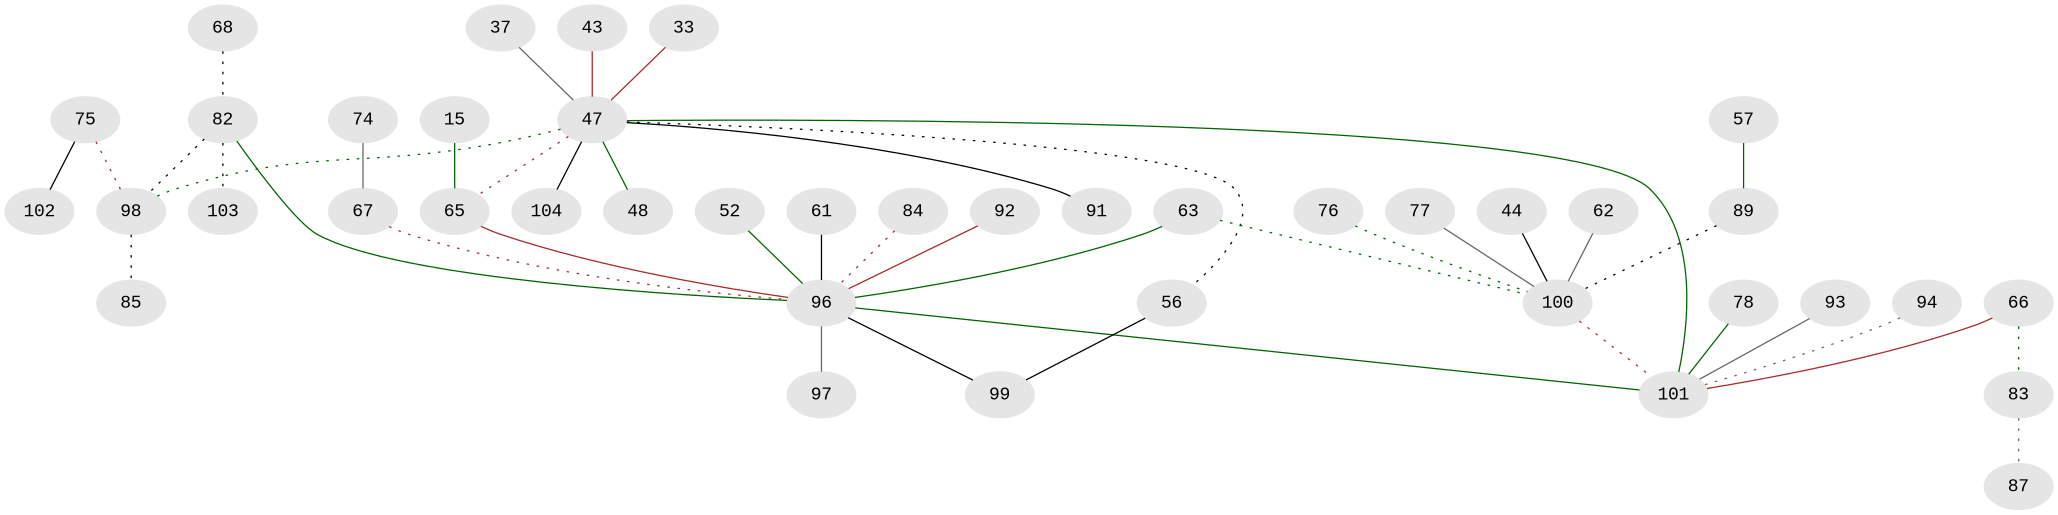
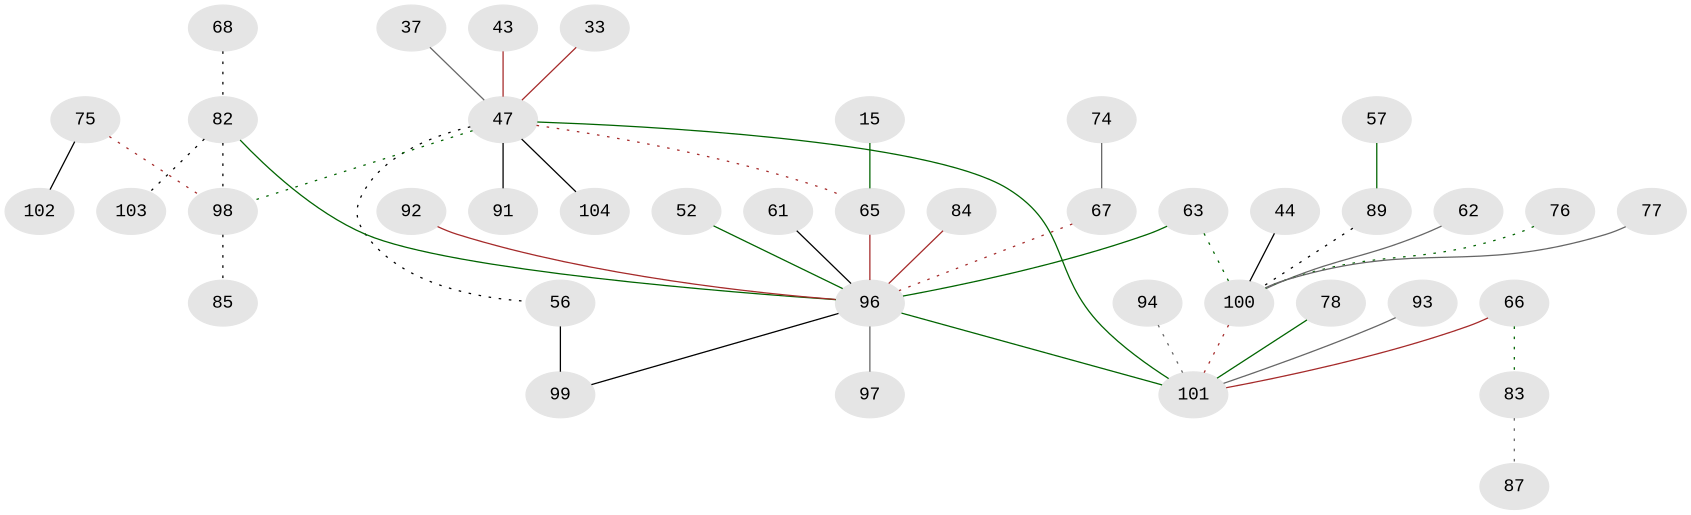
(638, 211) -> none
(867, 257) -> (916, 257)
